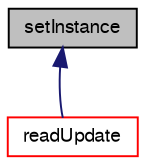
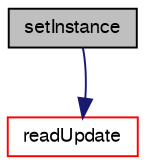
(60, 92) -> (86, 73)
